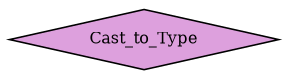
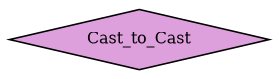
(144, 40) -> (139, 40)
